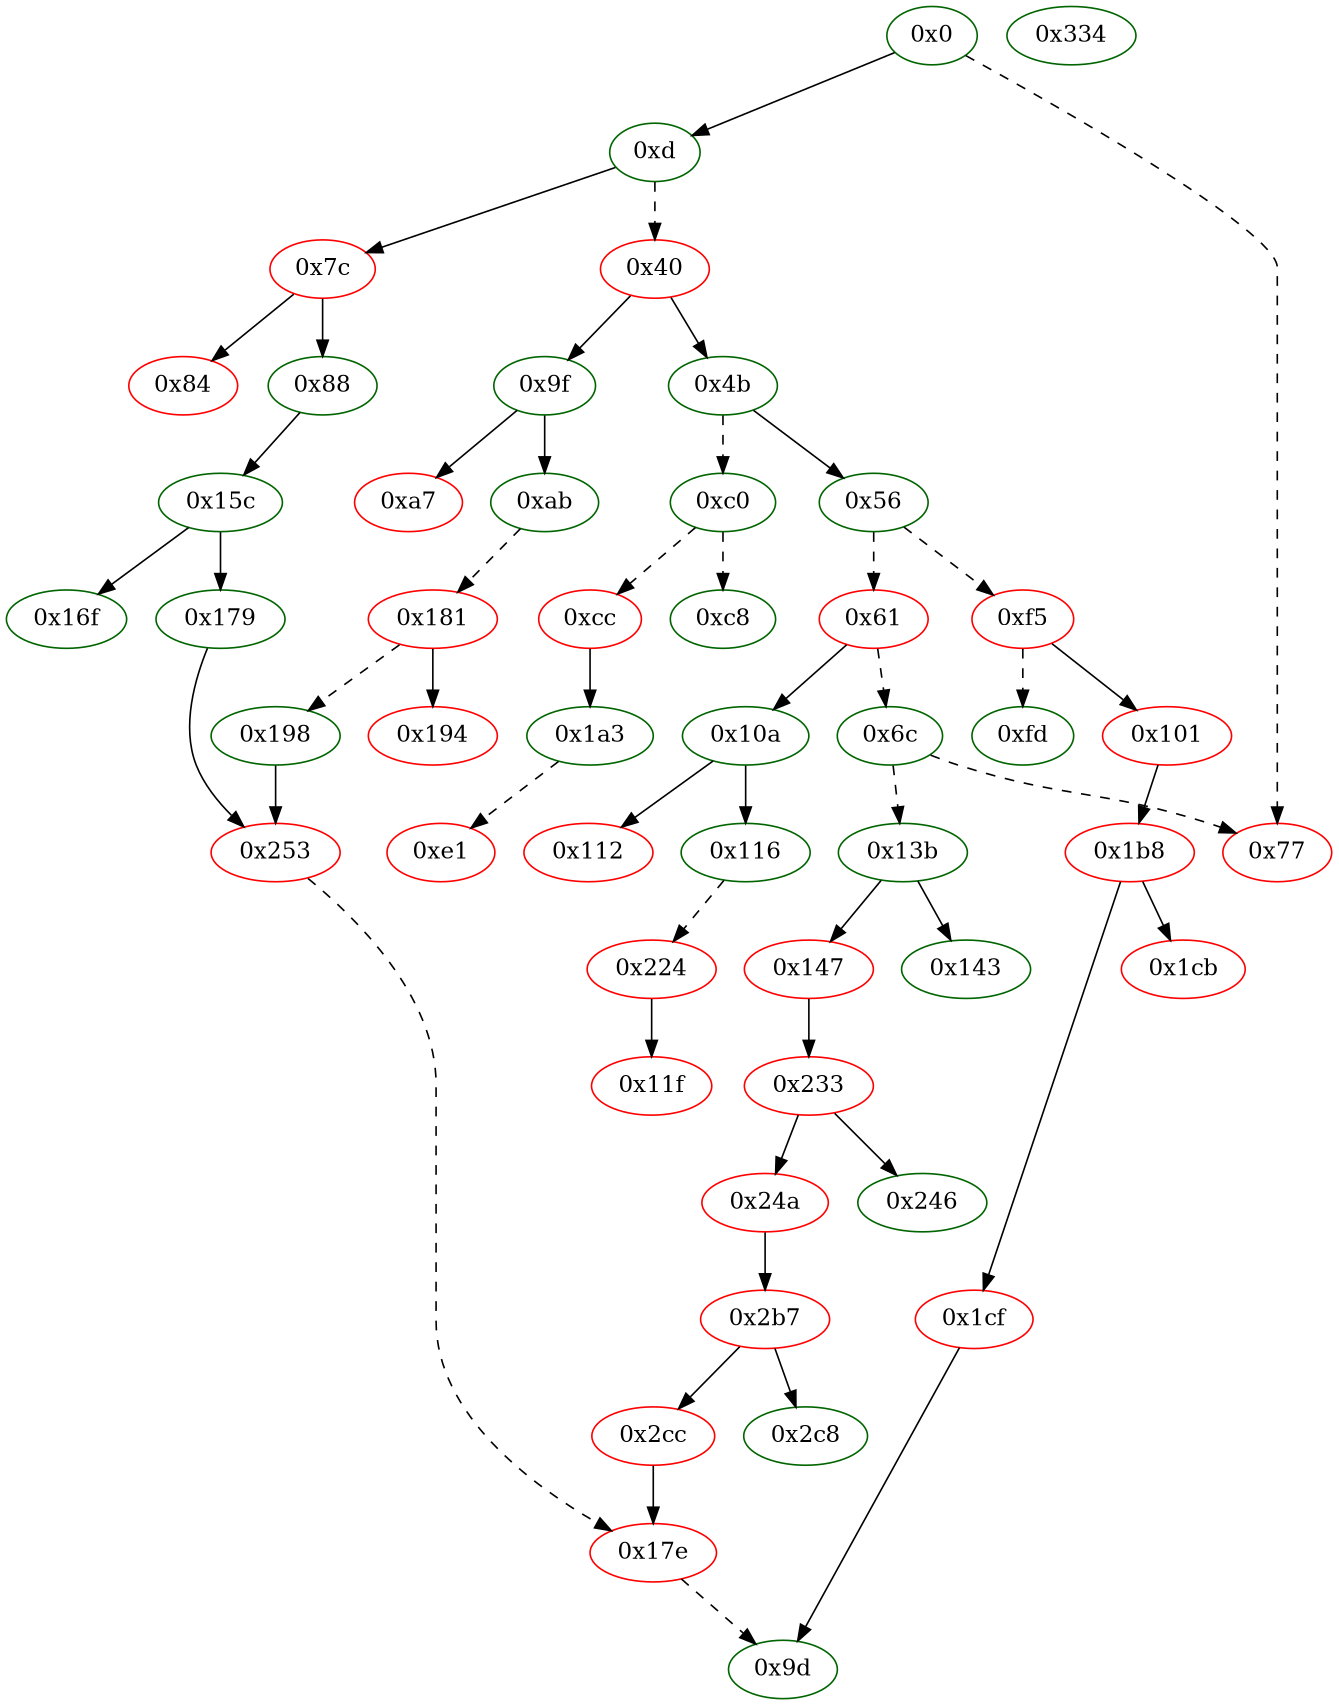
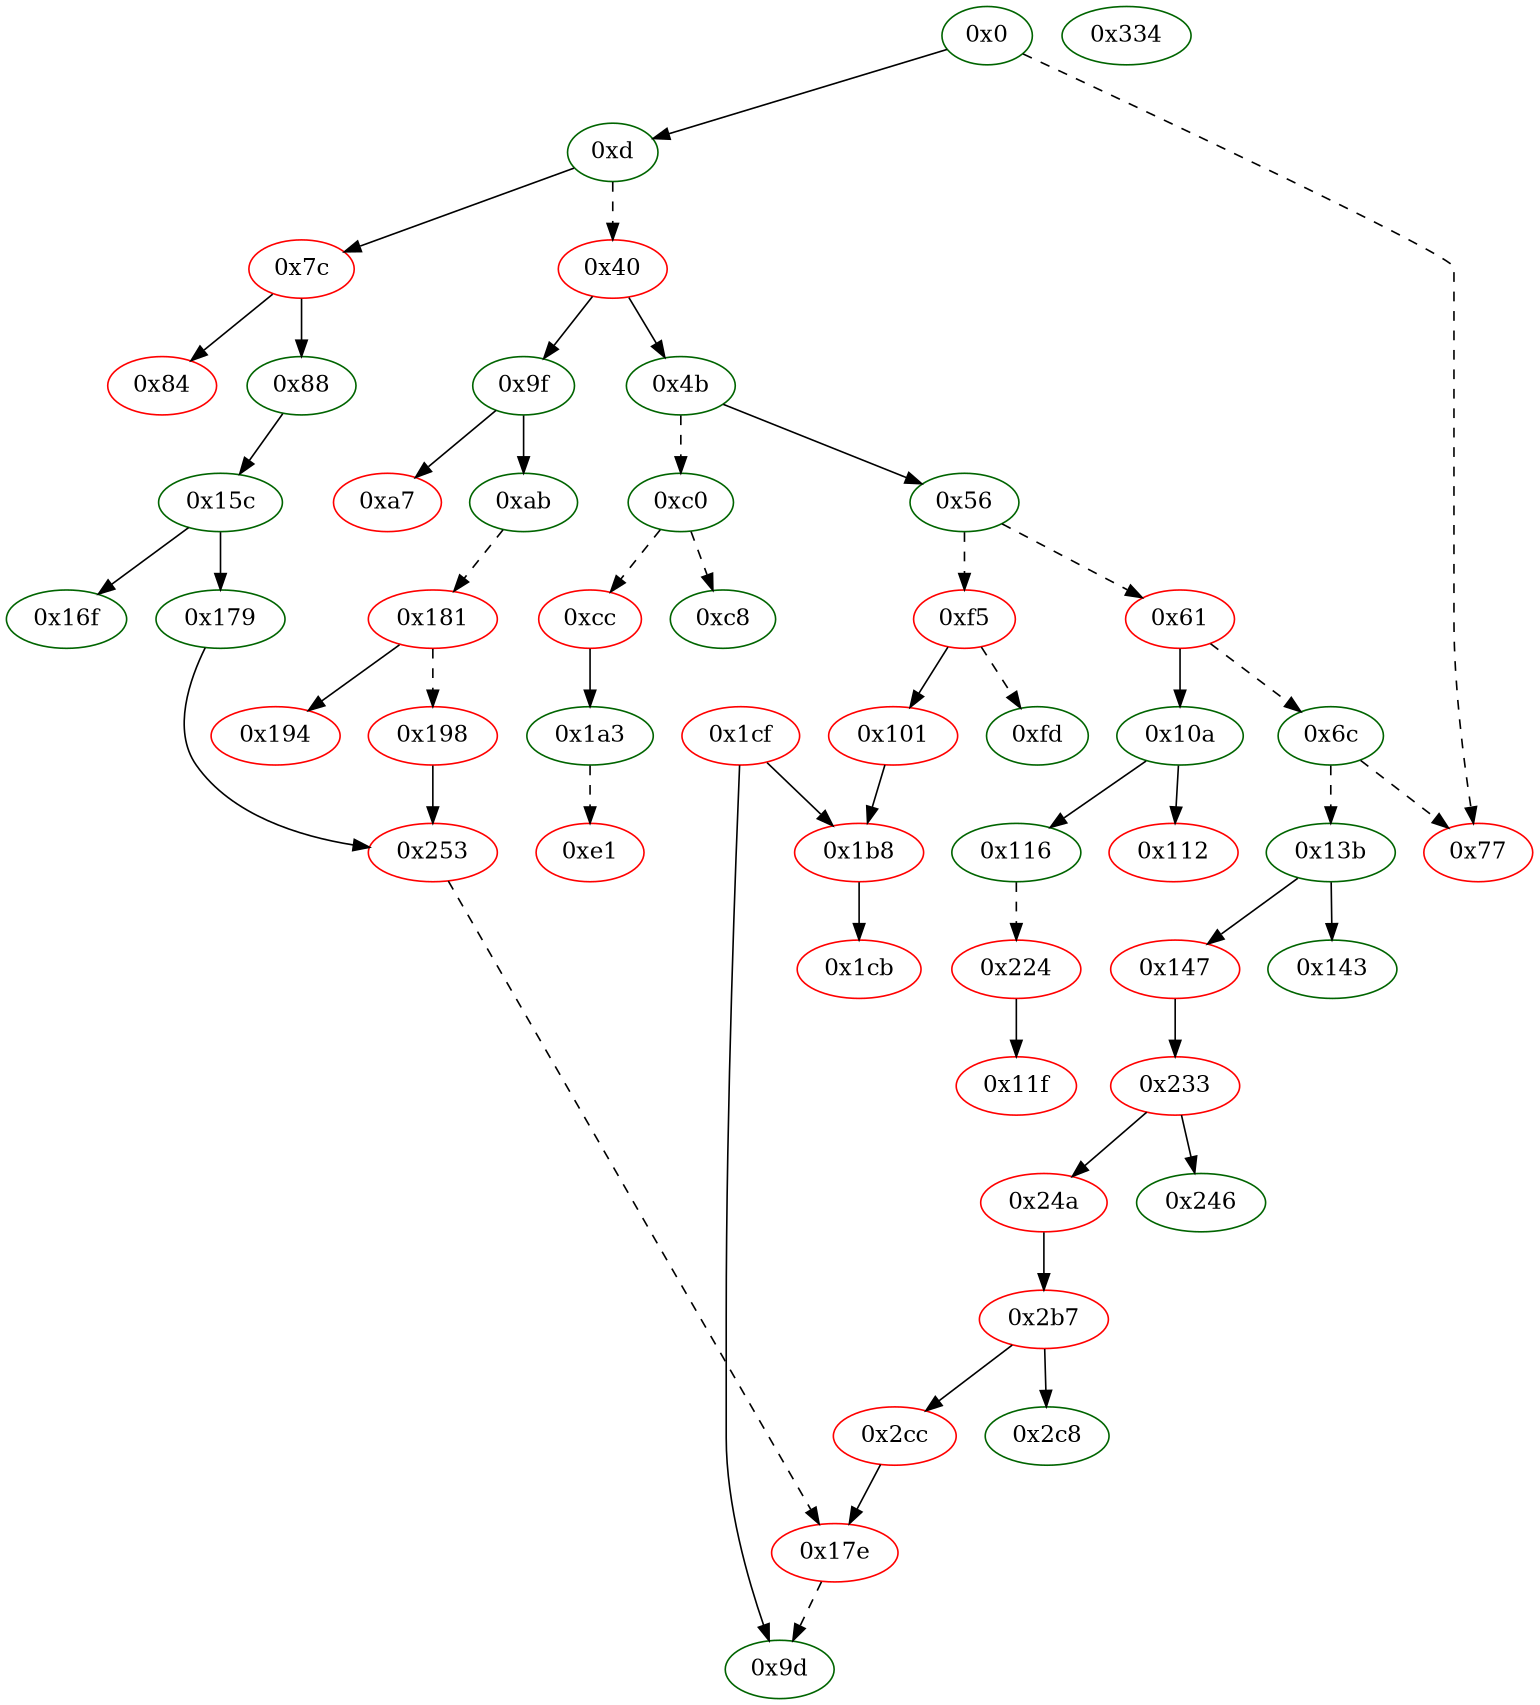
(276, 736) -> (433, 736)
(1055, 1078) -> (794, 788)
